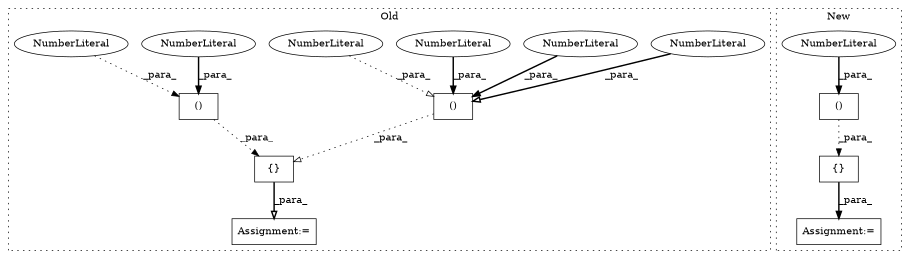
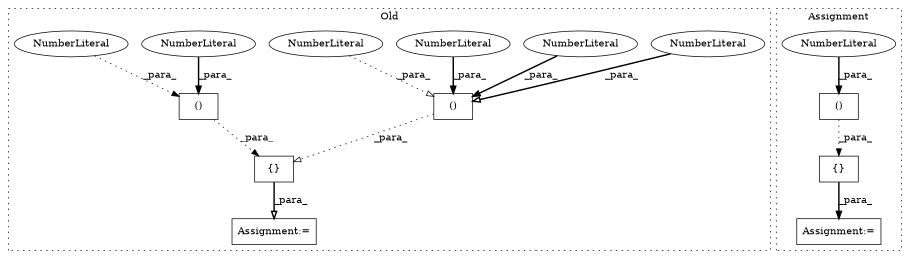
(839, 17) -> (839, 17)
